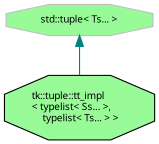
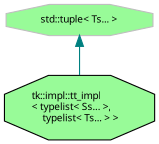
(80, 108) -> (80, 108)
